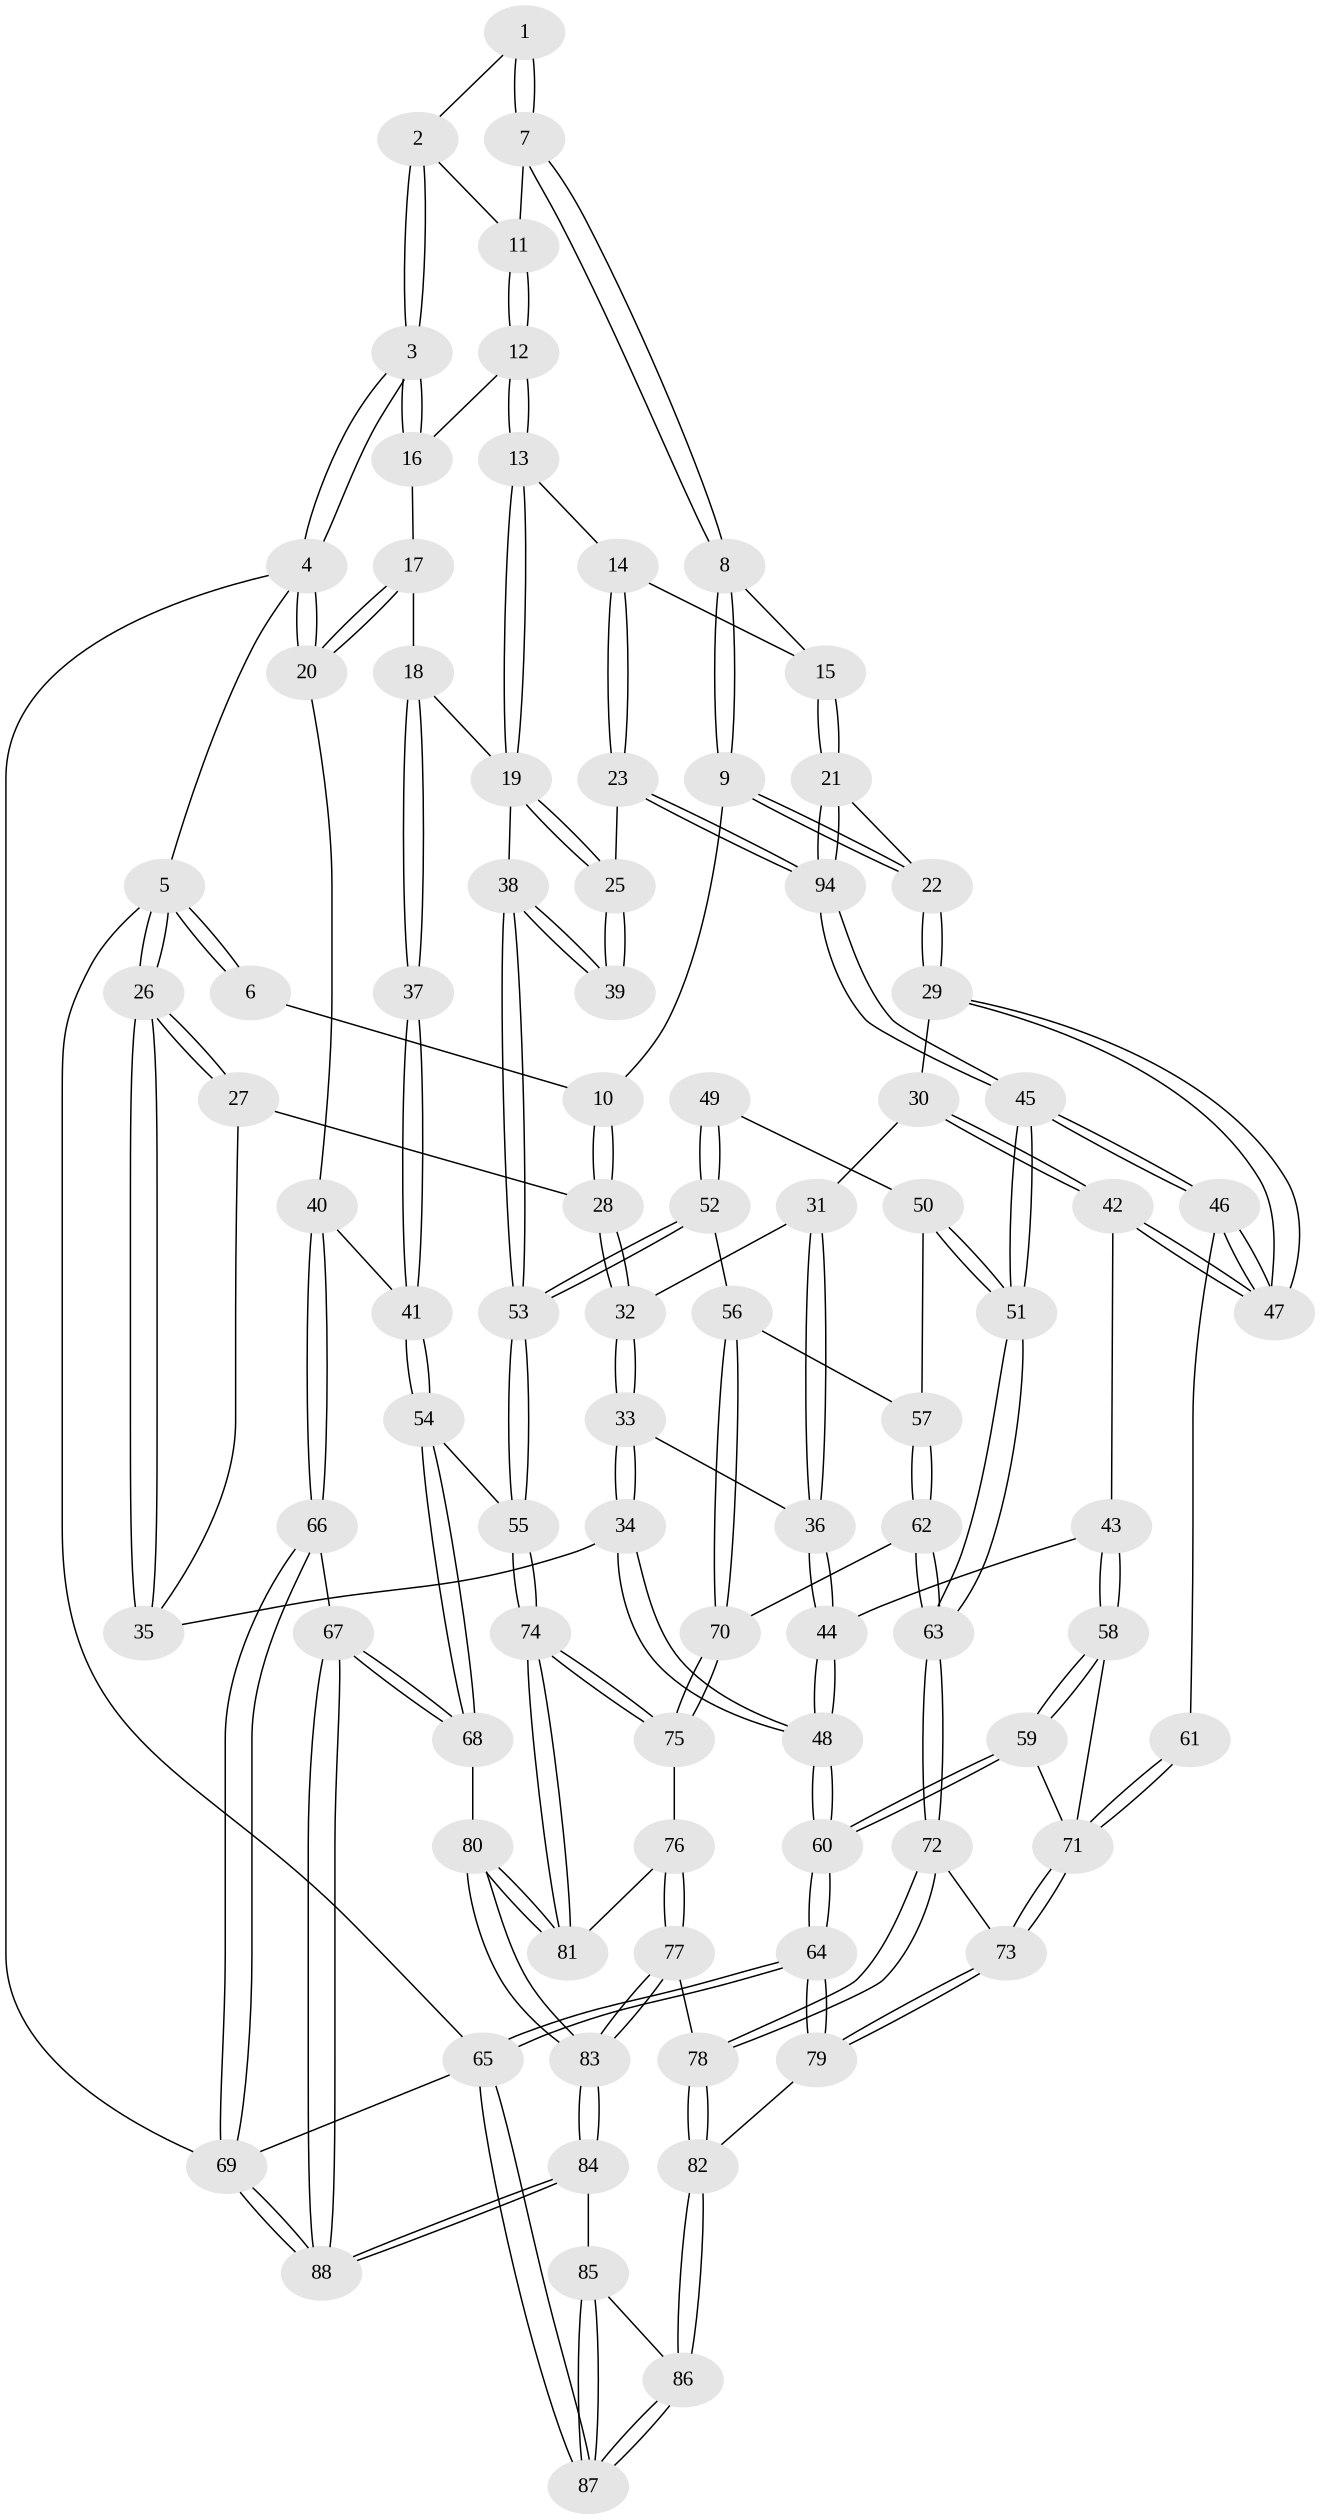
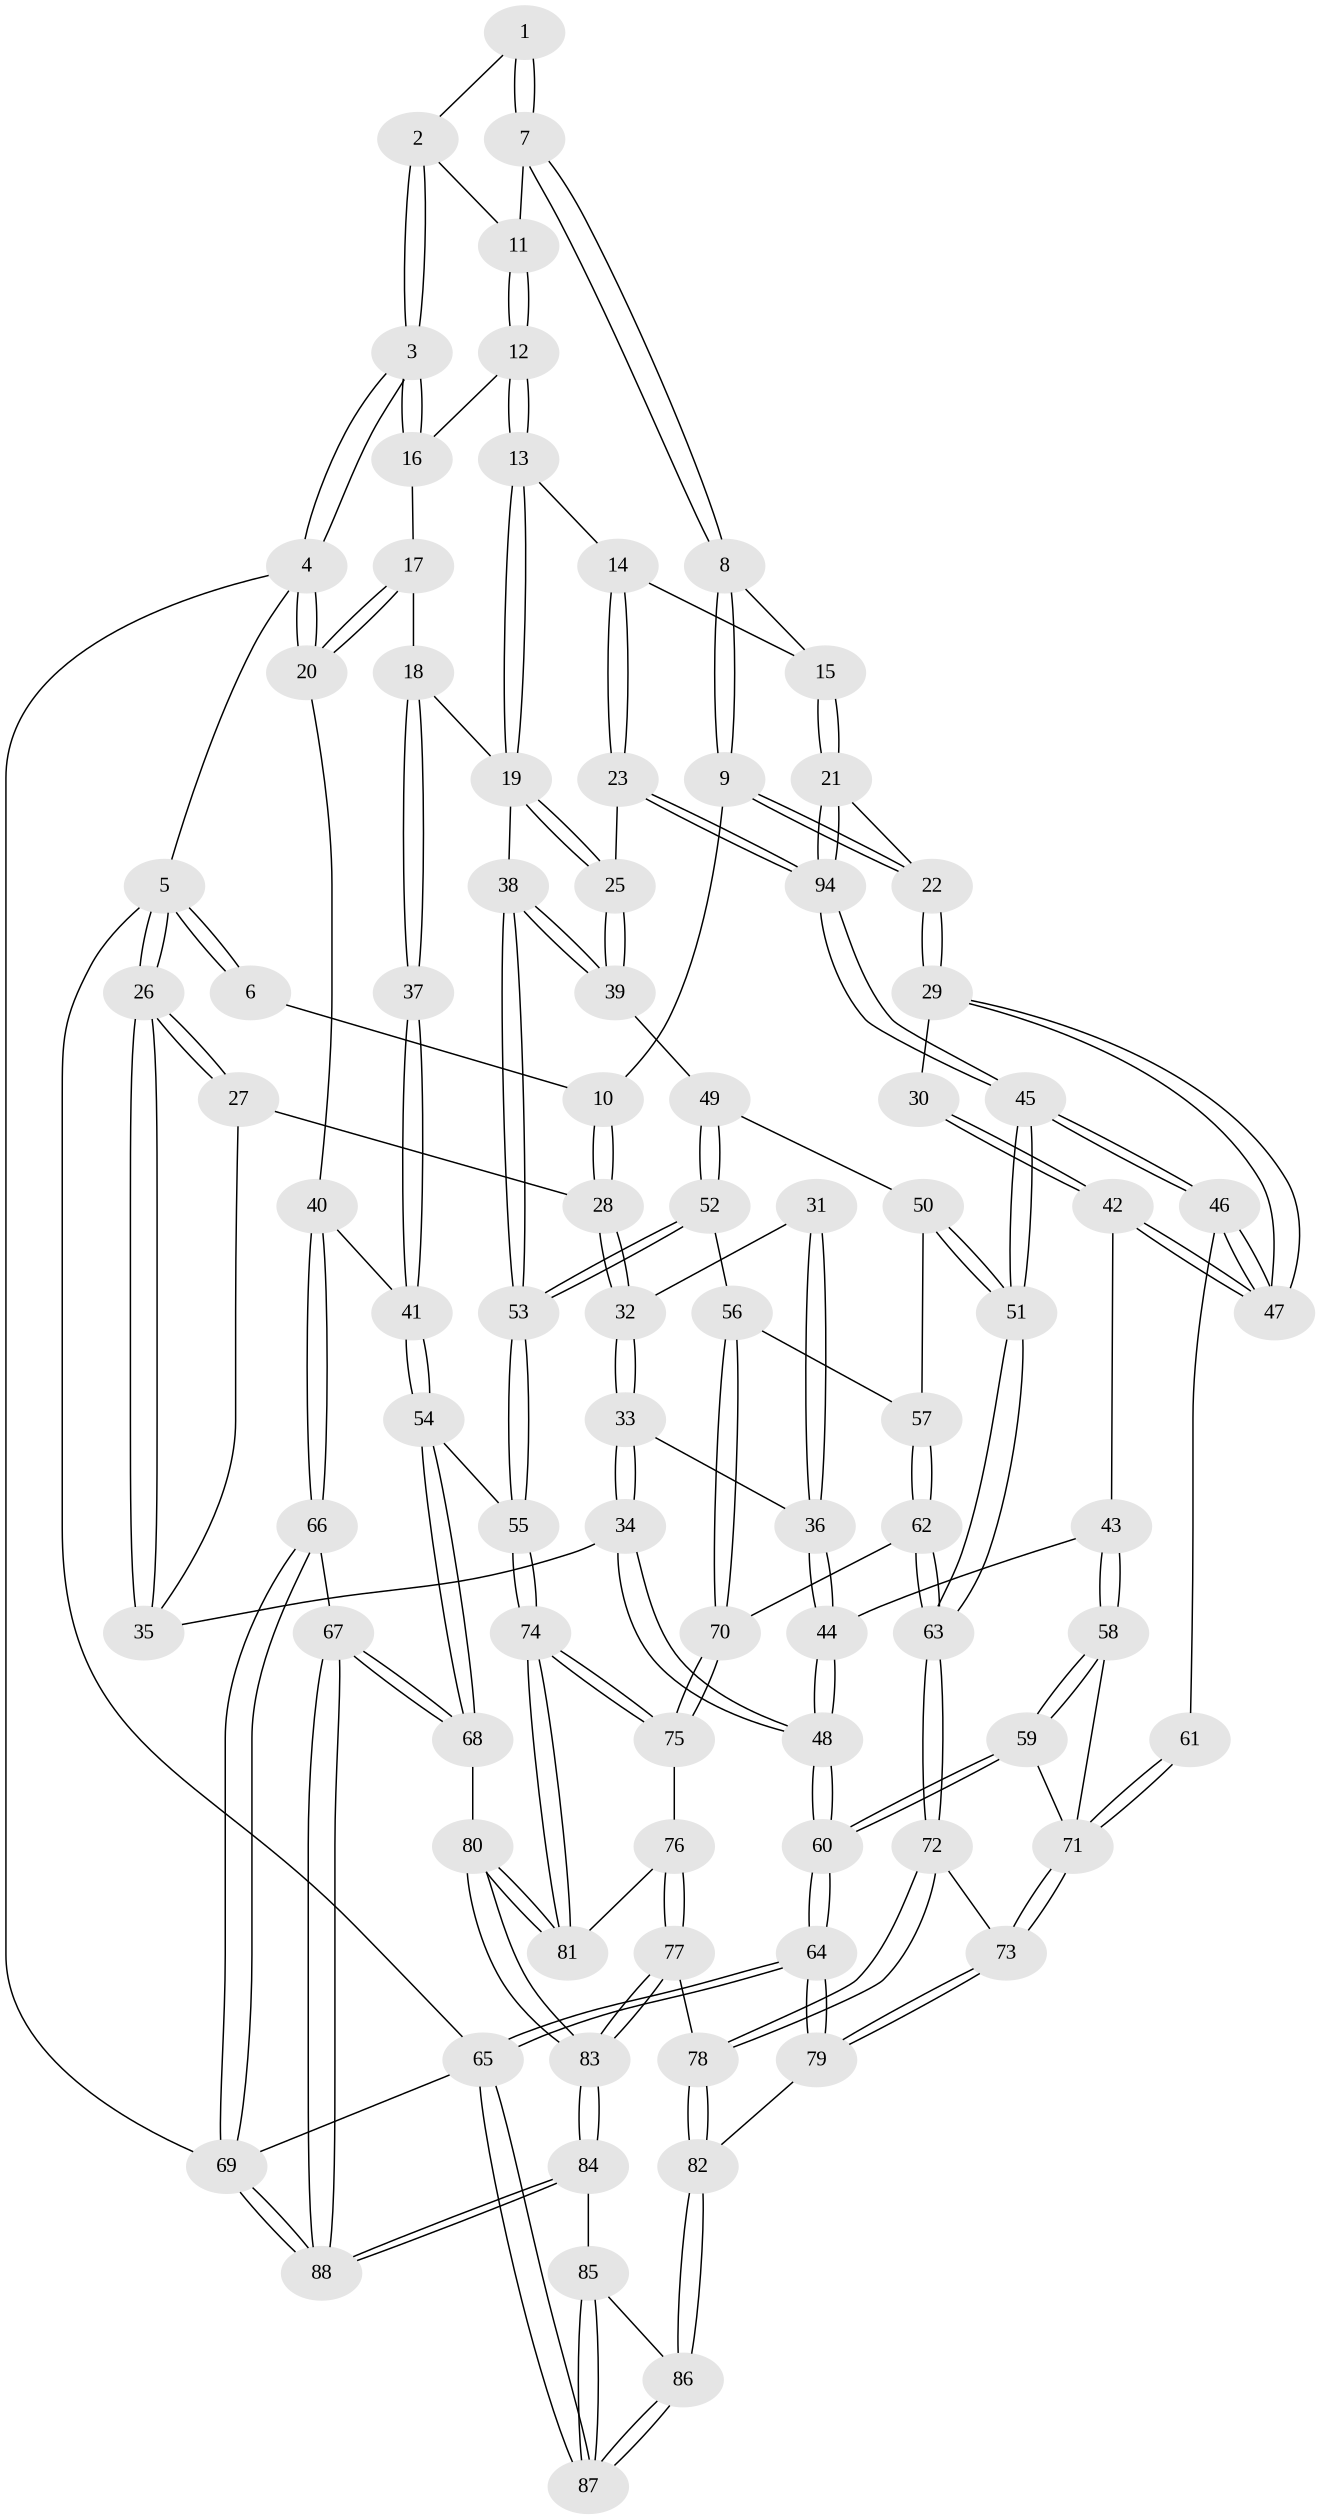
none -> (664, 1048)
(868, 1153) -> none
